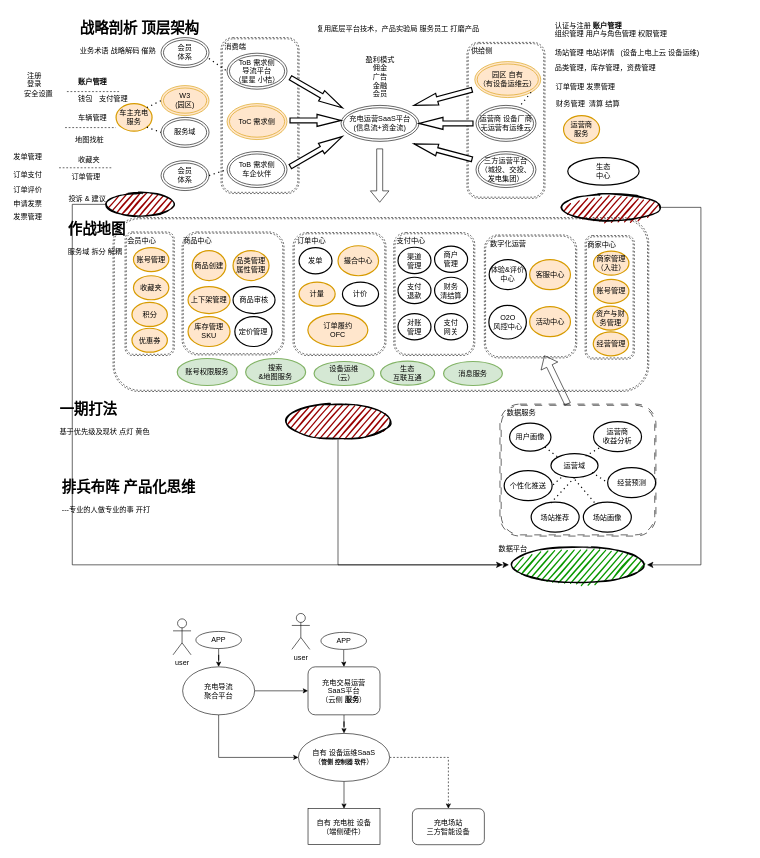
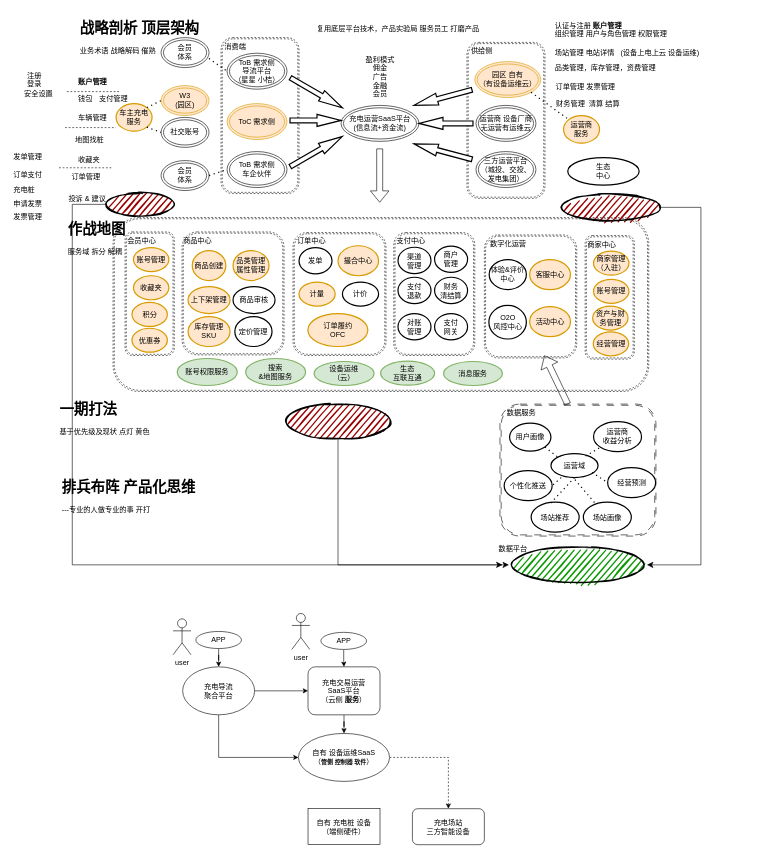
(526, 99) -> (549, 105)
(185, 132) -> (185, 132)
(28, 190) -> (24, 190)
(344, 803) -> none
